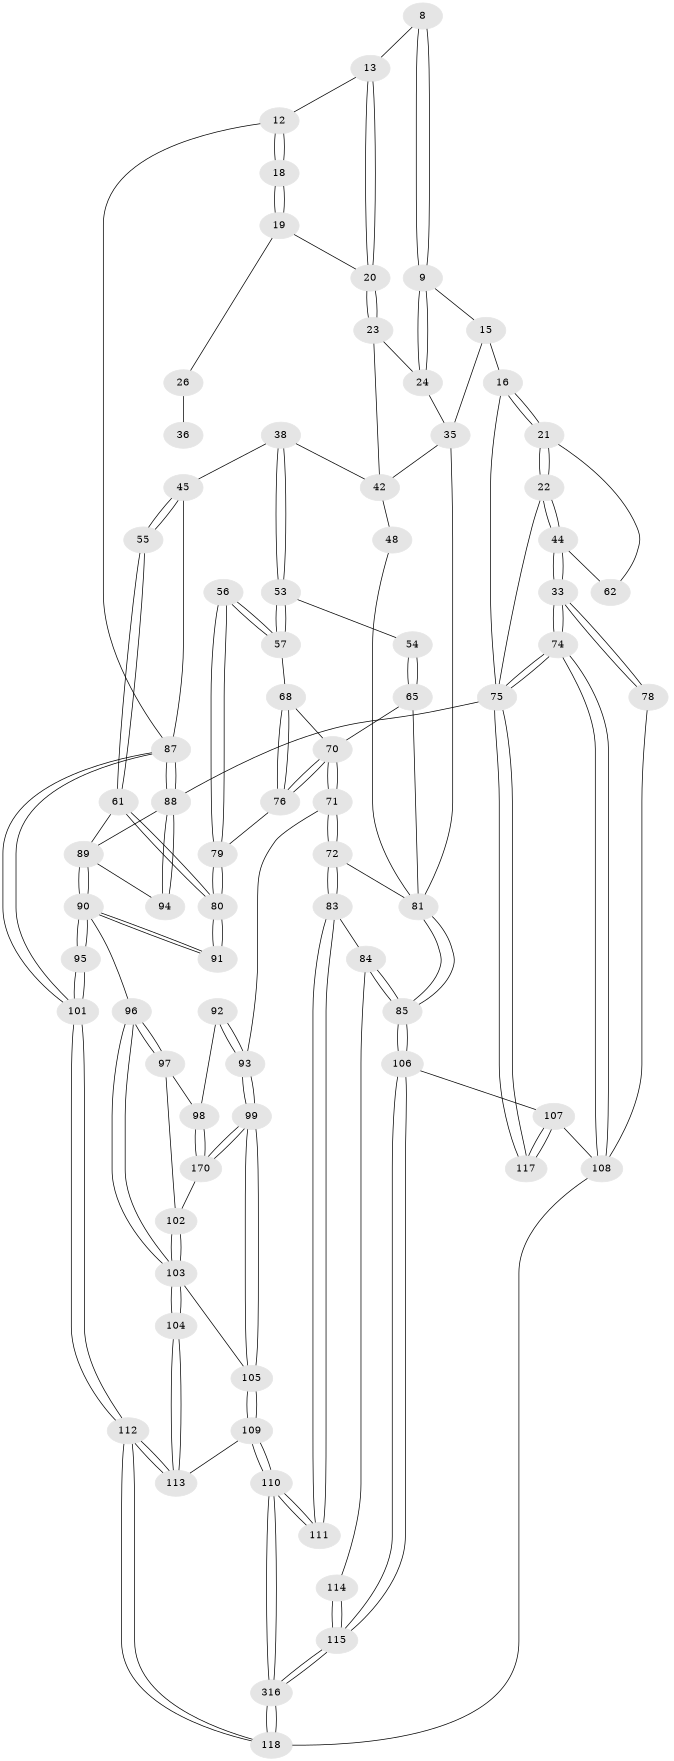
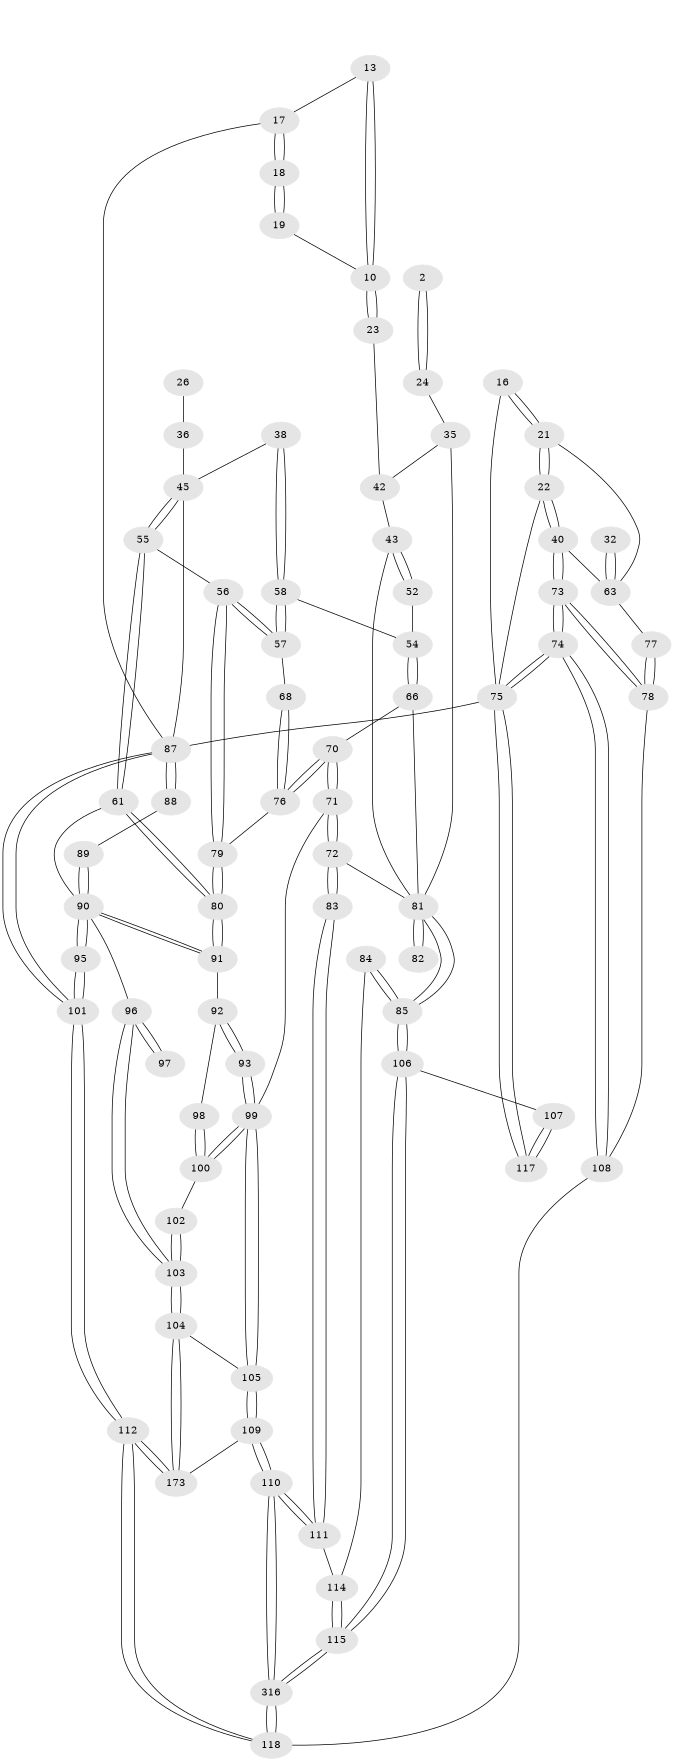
(423, 16) -> none
(279, 121) -> (279, 121)
(370, 278) -> (370, 278)
(423, 278) -> (423, 278)
(231, 304) -> none
(486, 330) -> none
(398, 357) -> none
none -> (183, 461)
(330, 461) -> none
(392, 540) -> (392, 540)
(558, 540) -> (558, 540)
none -> (611, 540)
none -> (178, 563)
(281, 592) -> (281, 592)
none -> (413, 592)
(558, 592) -> (558, 592)
(611, 592) -> (611, 592)
none -> (651, 645)
(413, 697) -> (413, 697)
(309, 723) -> none
(326, 730) -> (334, 725)
(101, 828) -> (57, 843)
(165, 907) -> none
(258, 918) -> (285, 957)
(349, 933) -> none
none -> (418, 959)
none -> (218, 985)
(182, 1090) -> none
(170, 1143) -> none
(578, 1143) -> none
(201, 1169) -> (201, 1169)
(214, 1326) -> (214, 1352)
(176, 1483) -> (176, 1483)
none -> (328, 1562)
